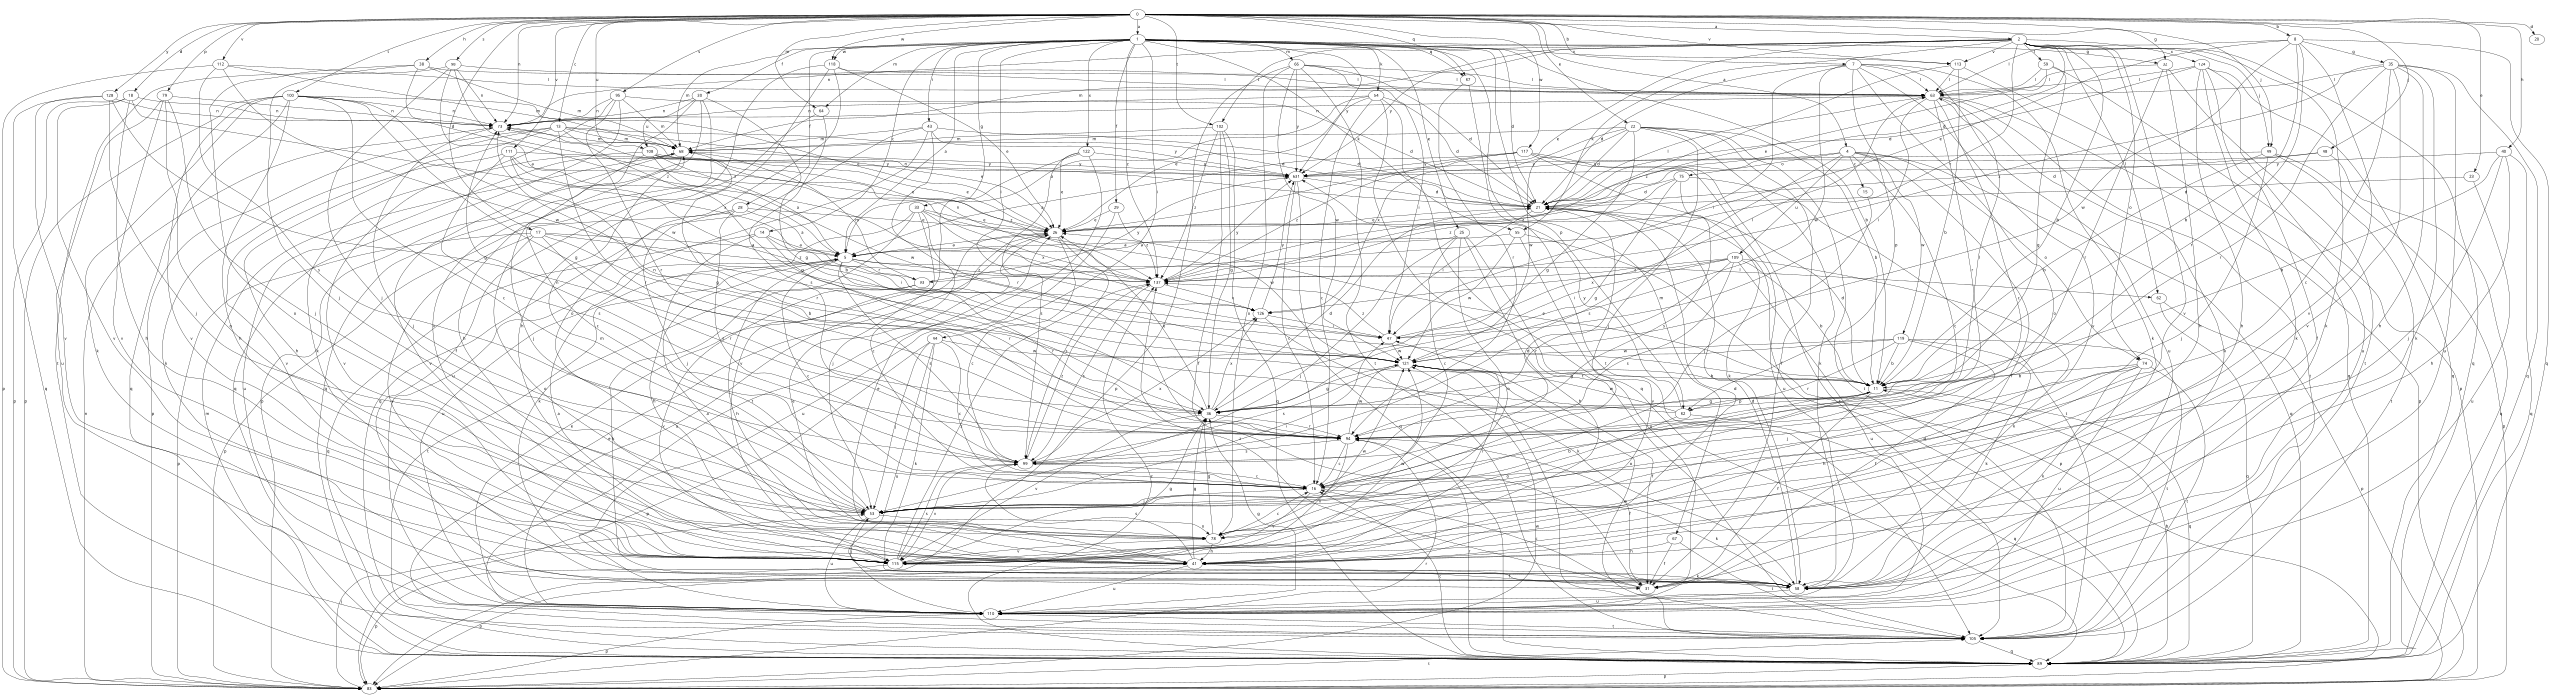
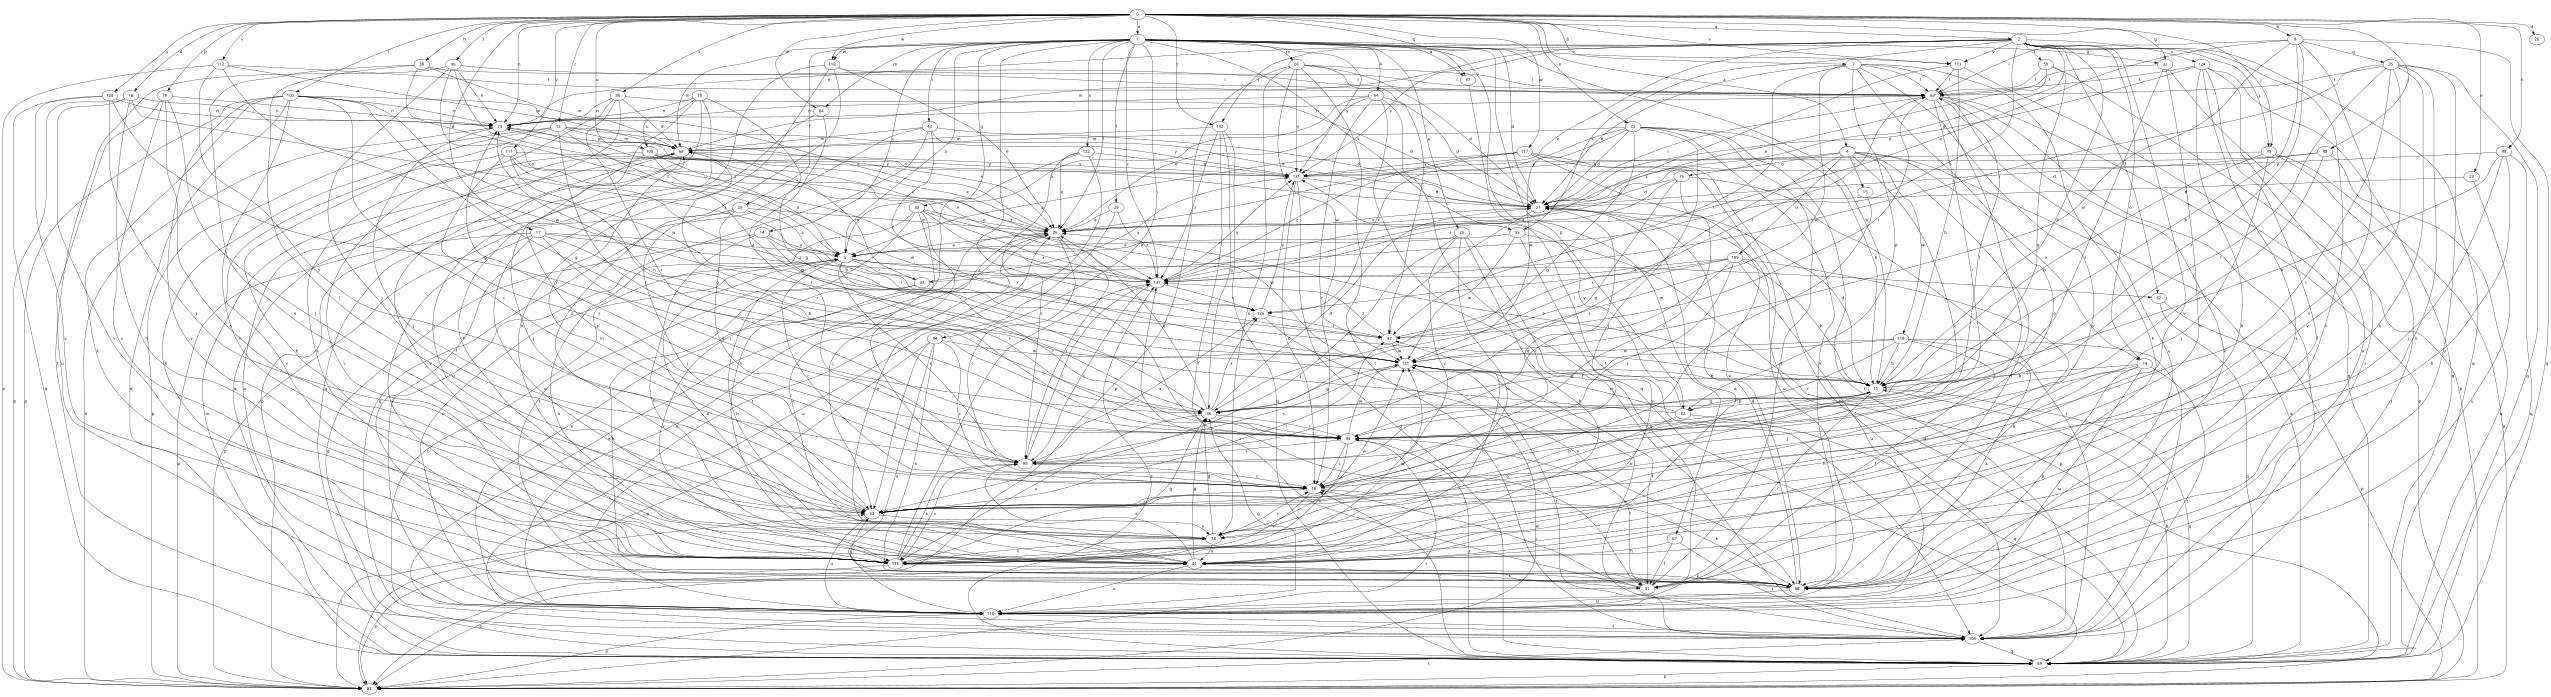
(915, 45) -> (1103, 126)
(1296, 177) -> (1296, 177)
(1516, 281) -> (1913, 405)
